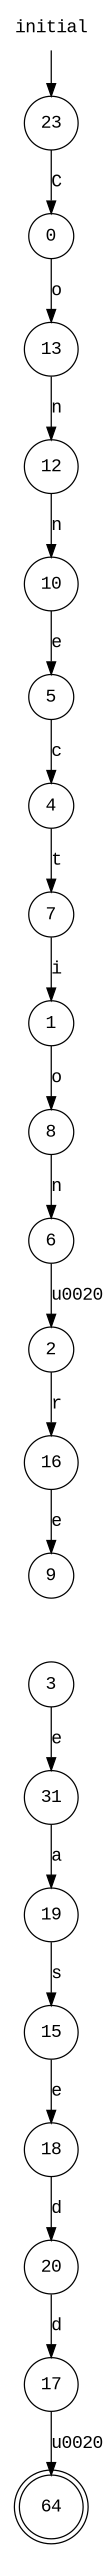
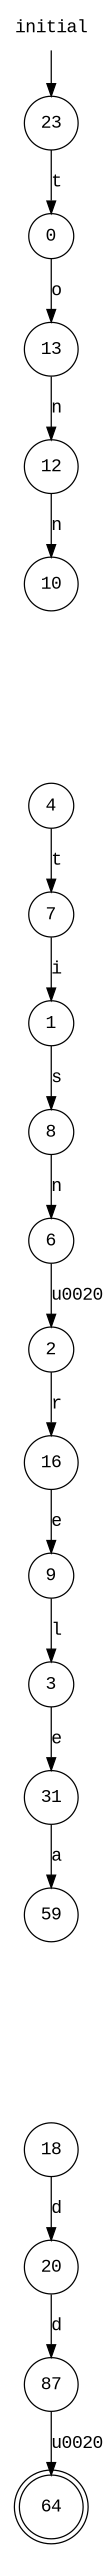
(57, 182) -> (57, 182)
(51, 697) -> none
(57, 1078) -> (57, 1078)
none -> (51, 1624)
(51, 1915) -> (51, 1915)
(51, 2032) -> none
(51, 2384) -> (51, 2384)
